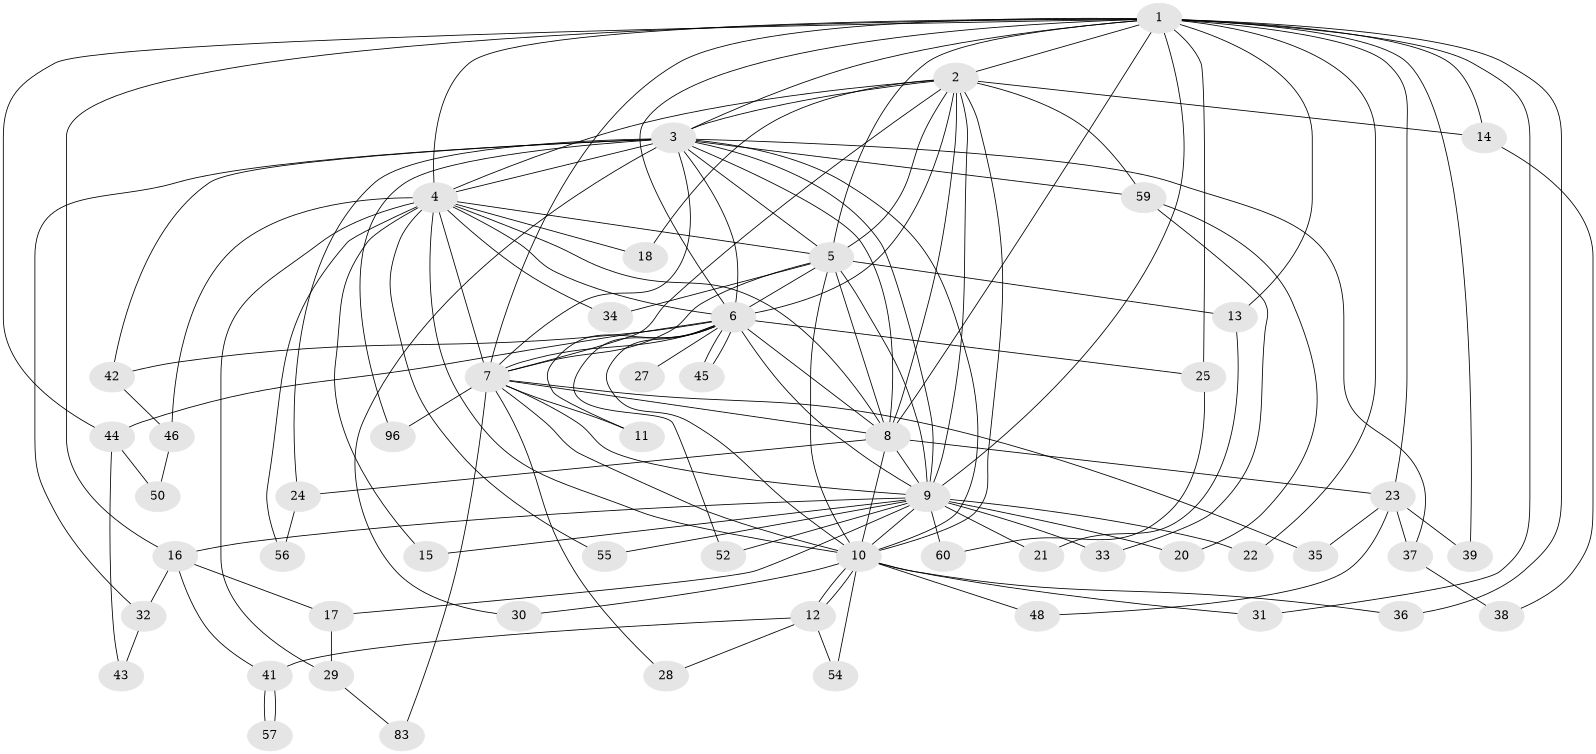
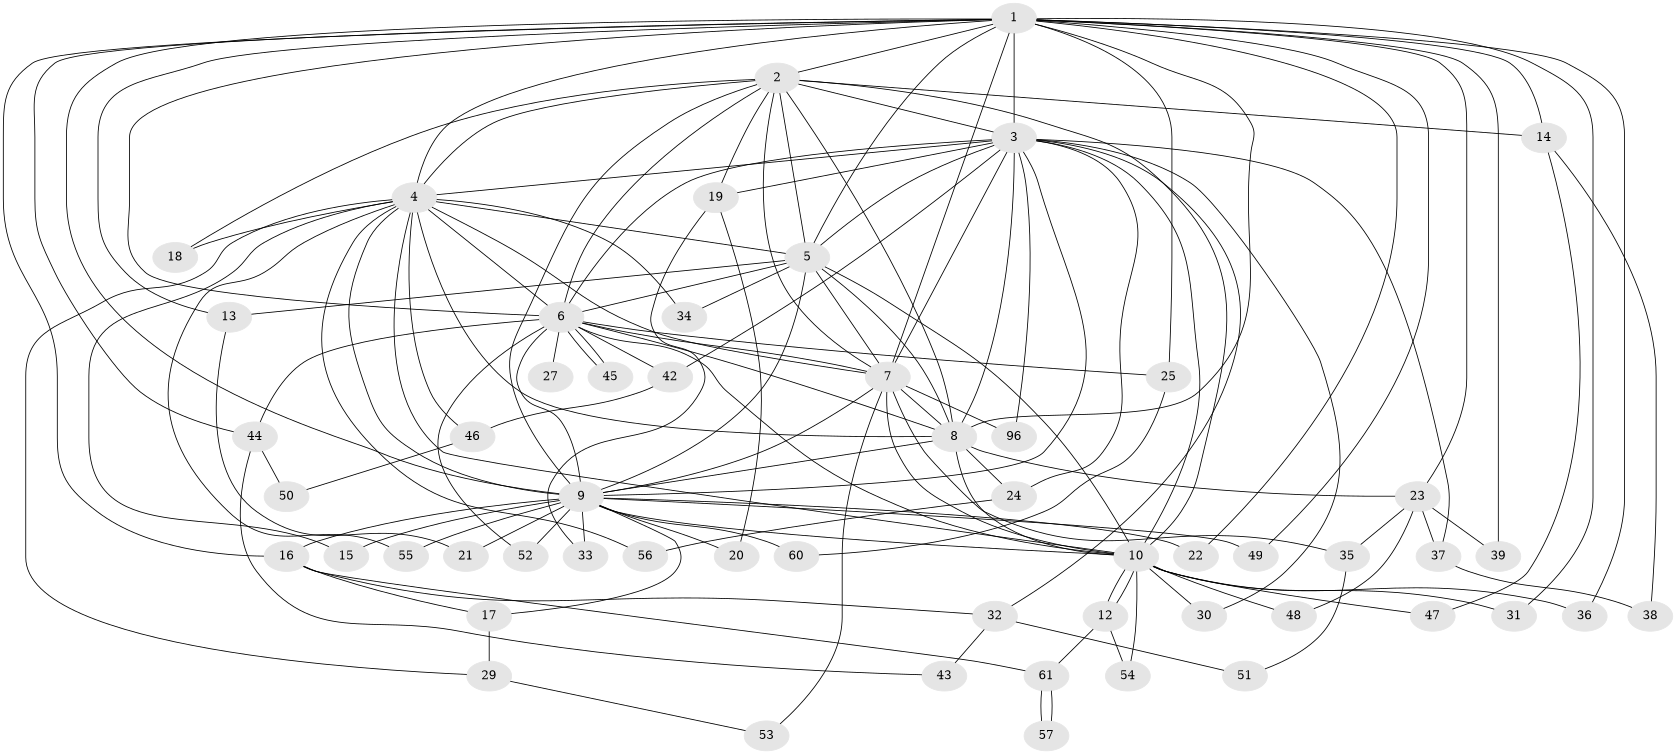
(1144, 198) -> (716, 198)
none -> (372, 405)
(642, 437) -> none
none -> (1256, 556)
none -> (1433, 616)
(270, 676) -> (1046, 676)
(666, 676) -> none
none -> (1245, 676)
(402, 736) -> (767, 736)
